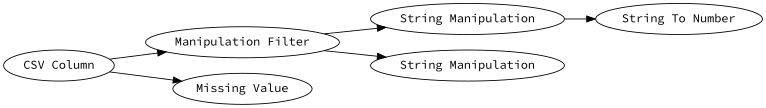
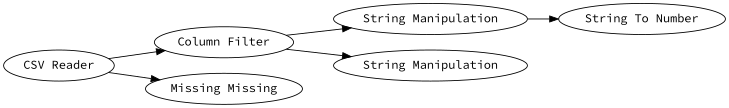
(242, 42) -> (224, 42)
(59, 66) -> (59, 66)
(242, 89) -> (224, 89)
